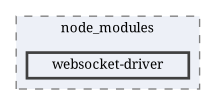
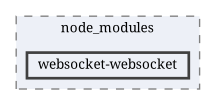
(108, 65) -> (108, 65)
